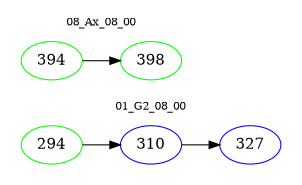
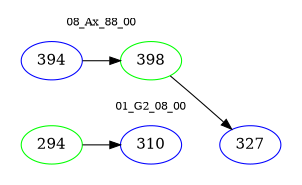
(101, 23) -> (101, 23)
(52, 61) -> (52, 61)
(195, 145) -> (202, 103)
